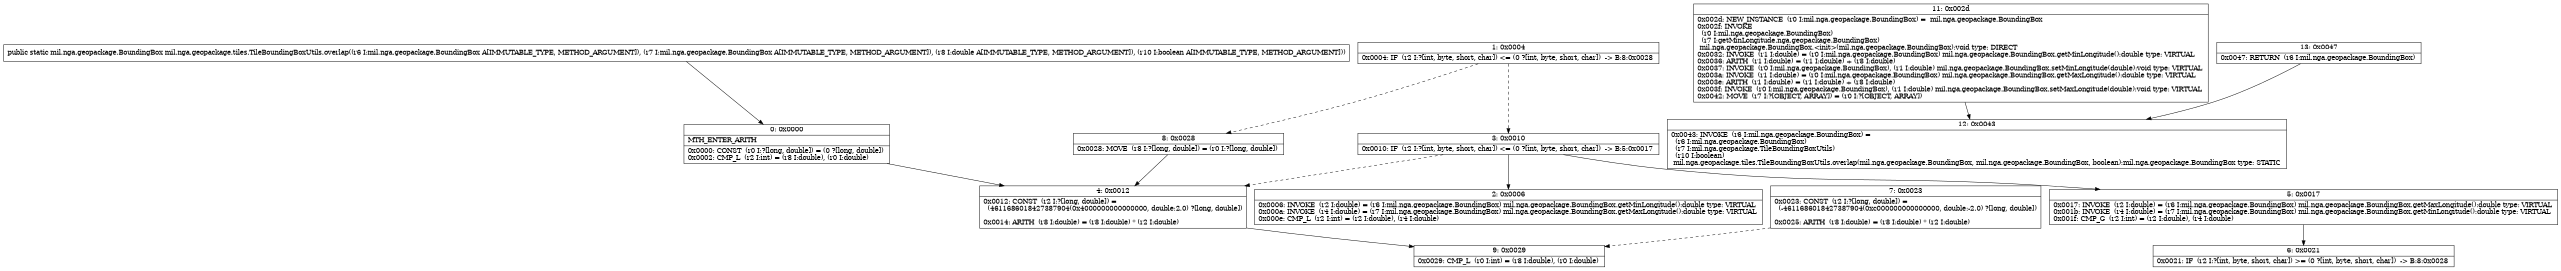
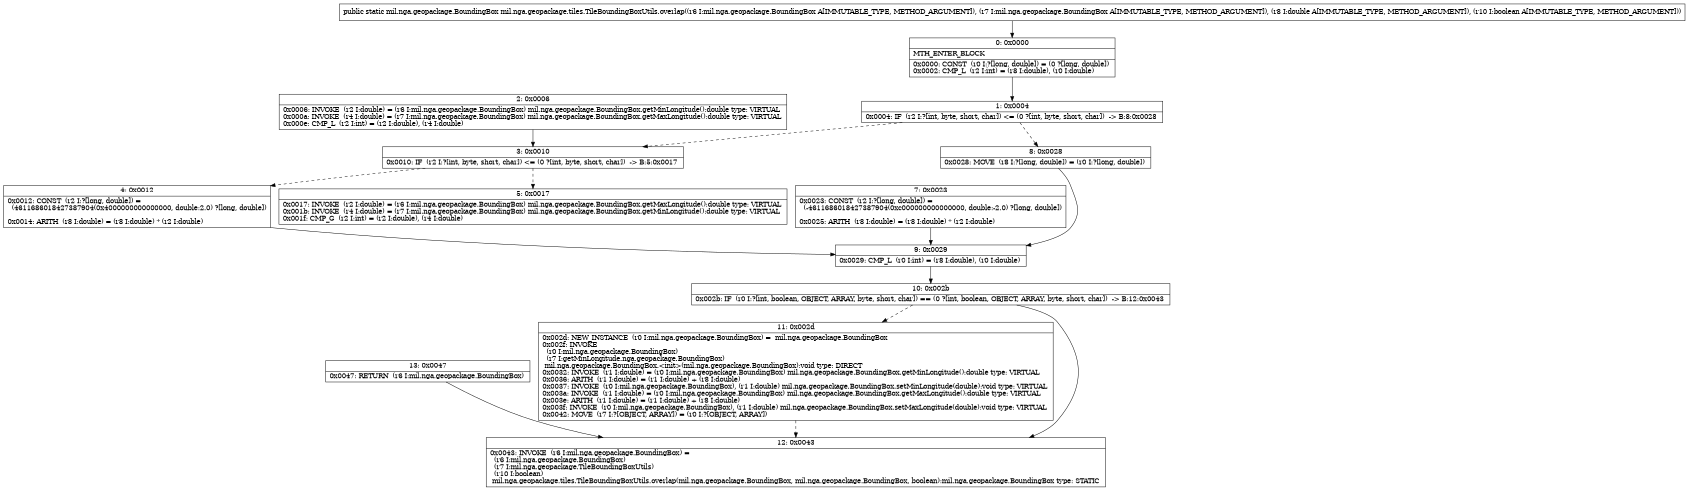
(1967, 108) -> (796, 427)
(722, 140) -> (949, 54)
(1153, 169) -> (1076, 218)
(1508, 170) -> (533, 136)
(943, 174) -> (1012, 87)
(1829, 179) -> (533, 176)
(1690, 238) -> (931, 234)
(2304, 256) -> none
none -> (931, 294)
